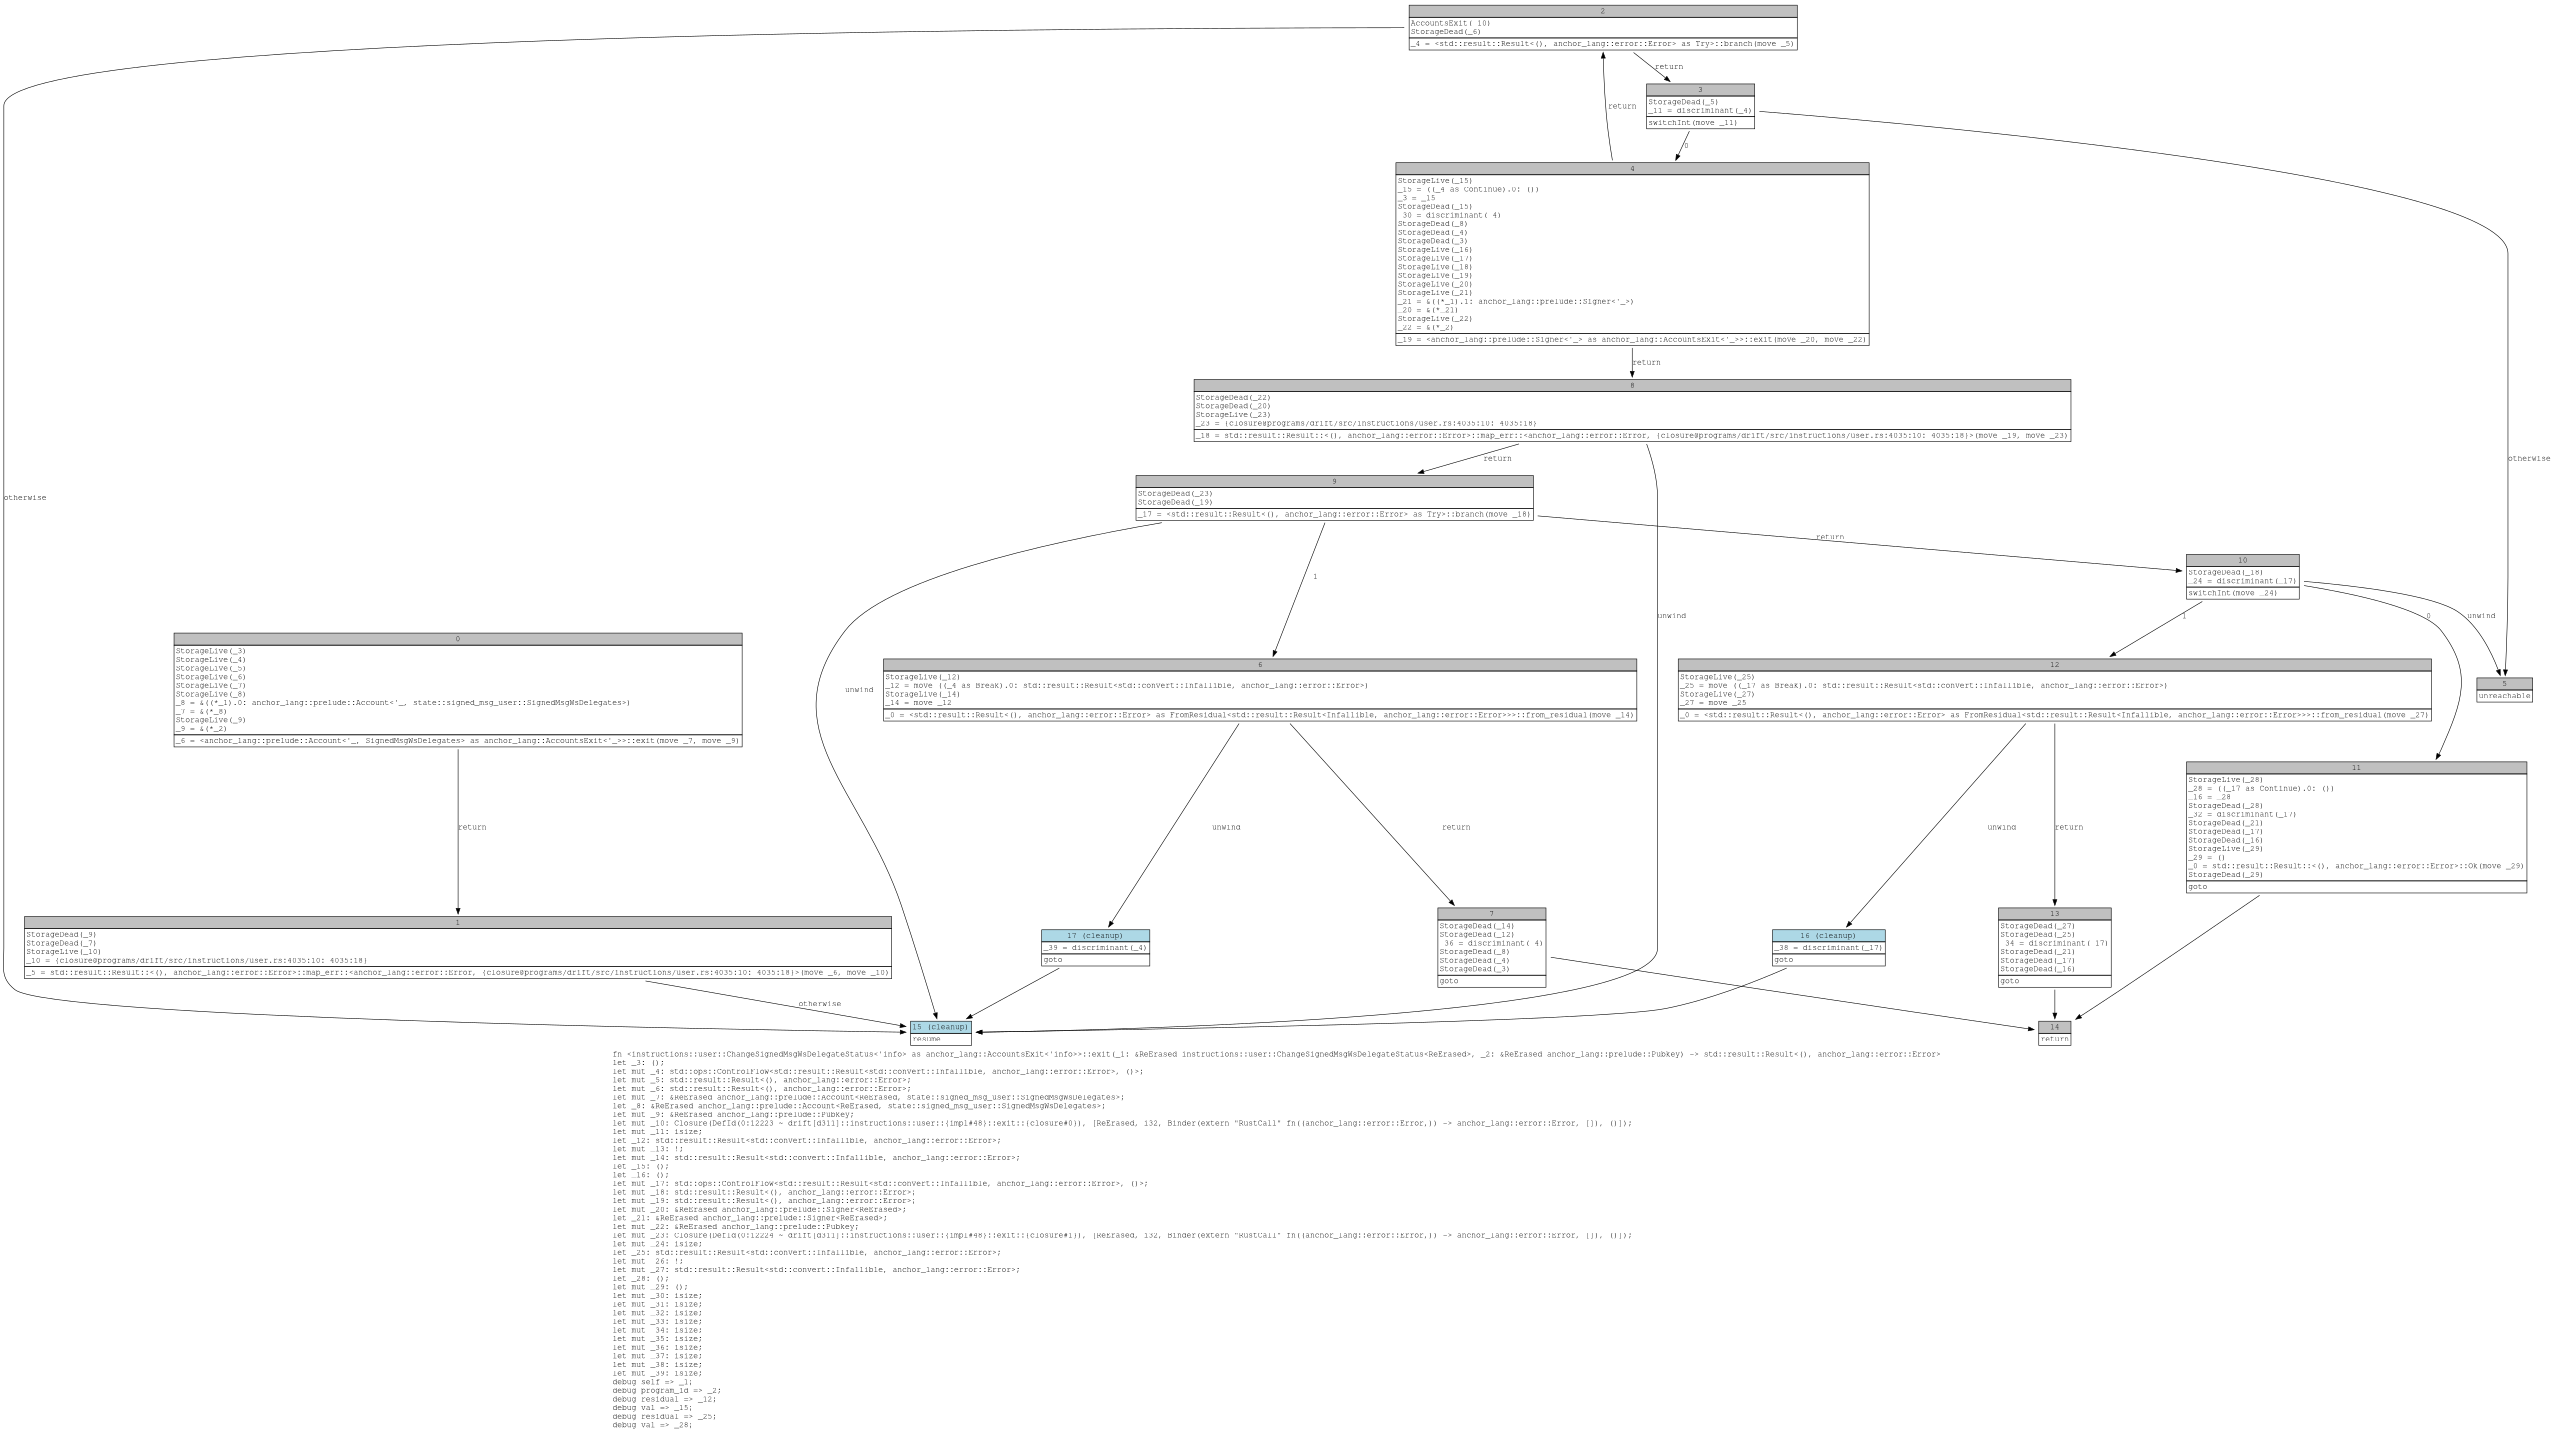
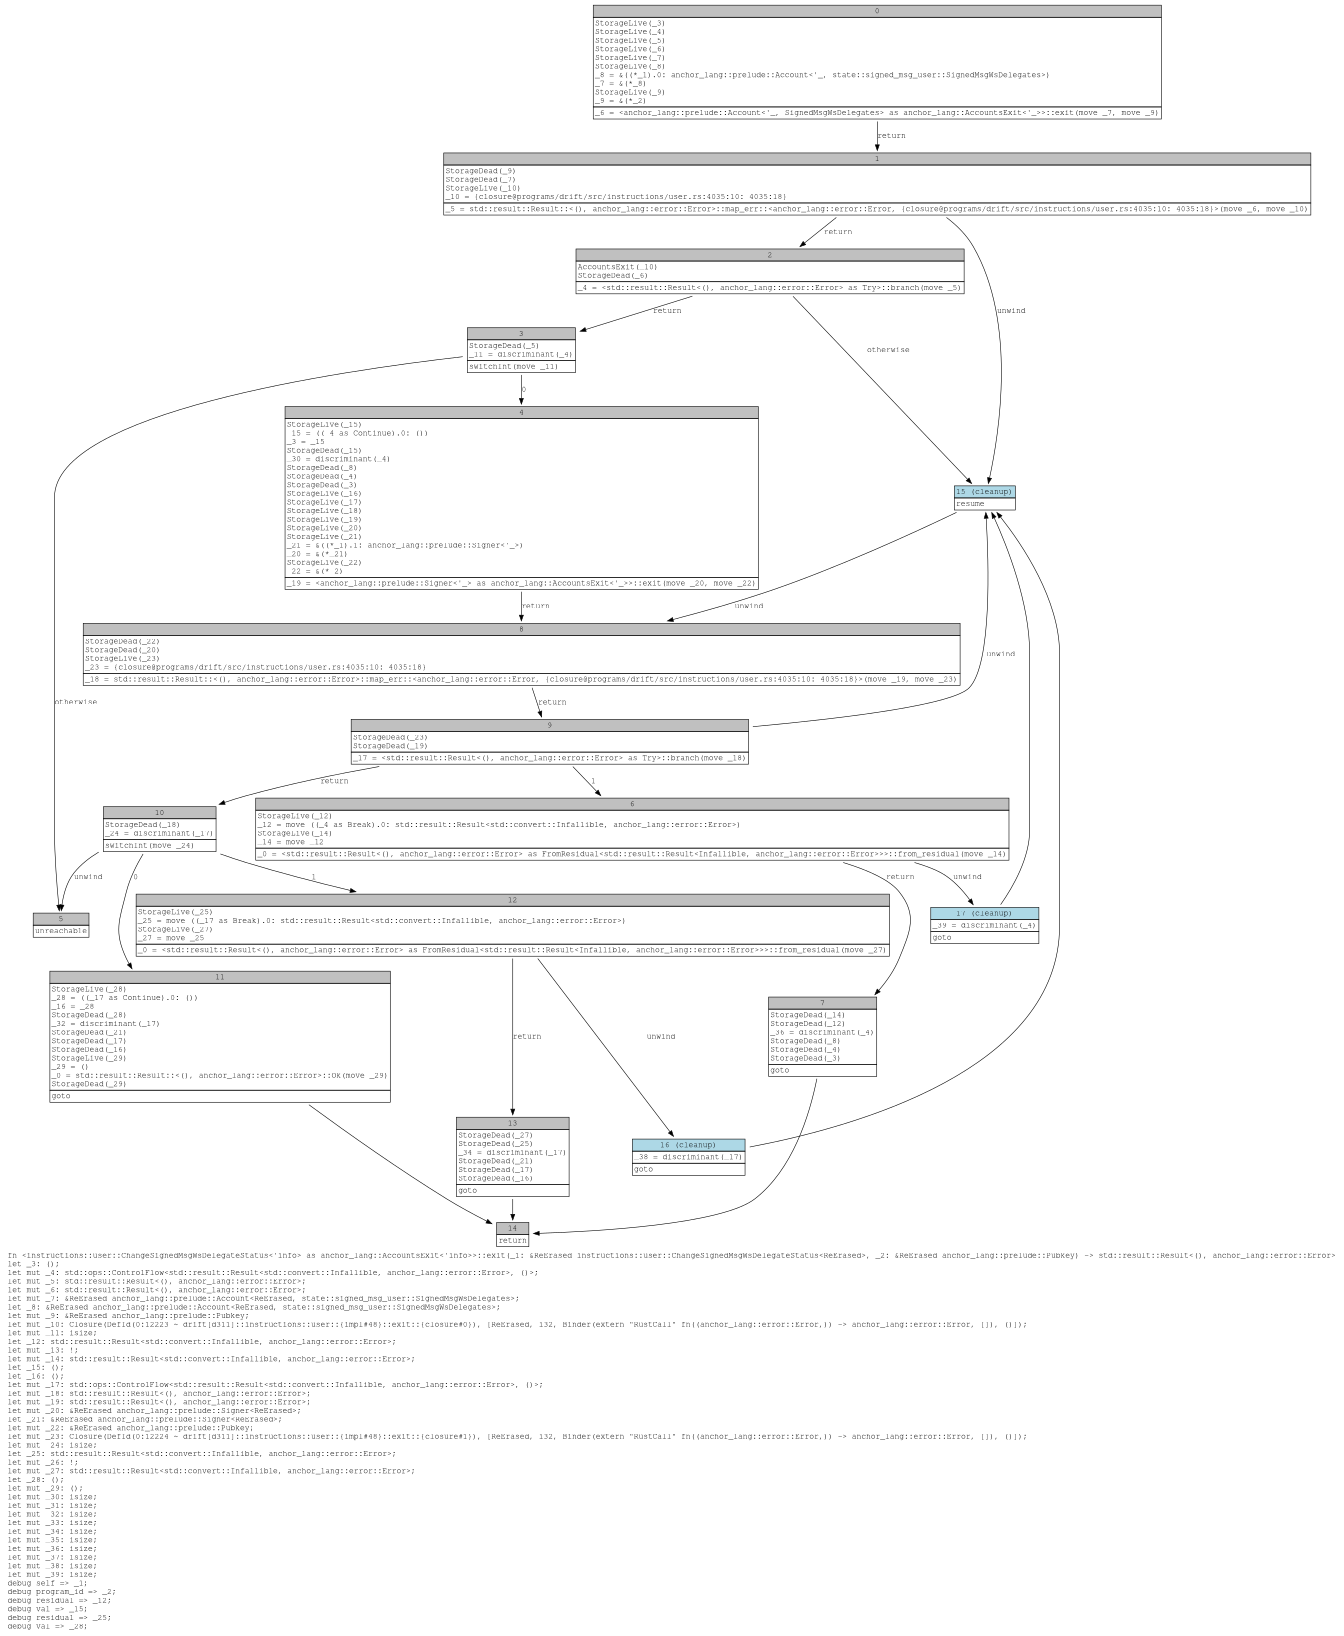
(1606, 109) -> (820, 230)
(1578, 989) -> (818, 573)
(820, 1004) -> (1011, 311)
